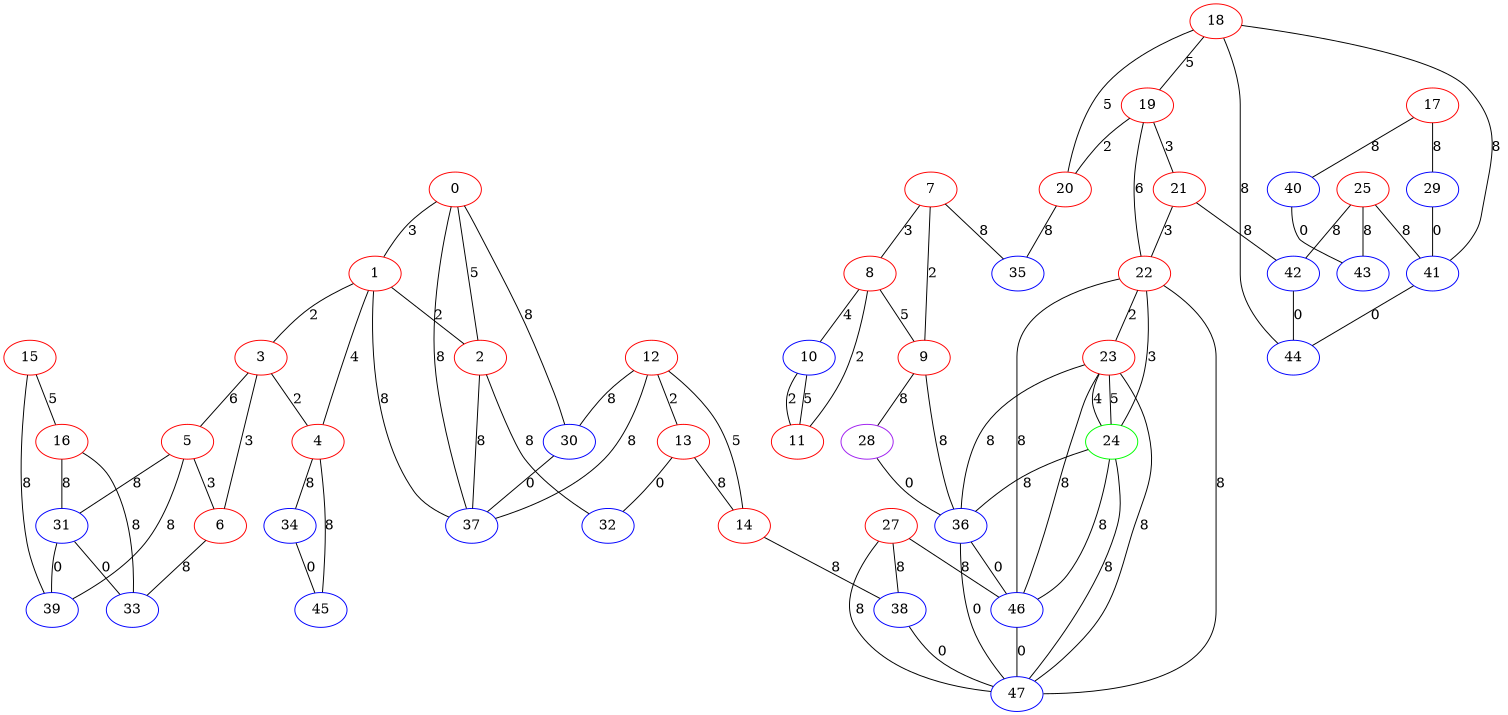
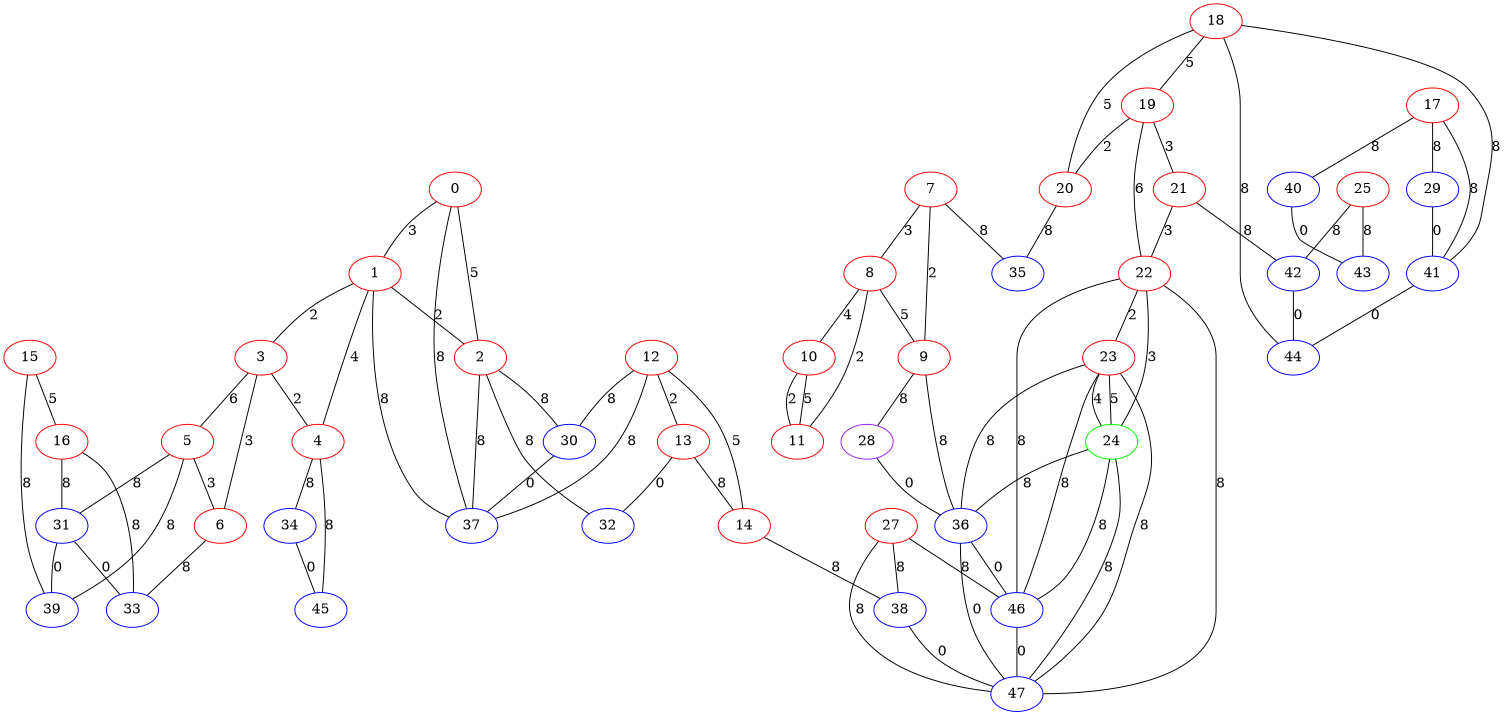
(1398, 232) -> (1470, 189)
(520, 313) -> (531, 396)
(809, 358) -> (809, 358)
